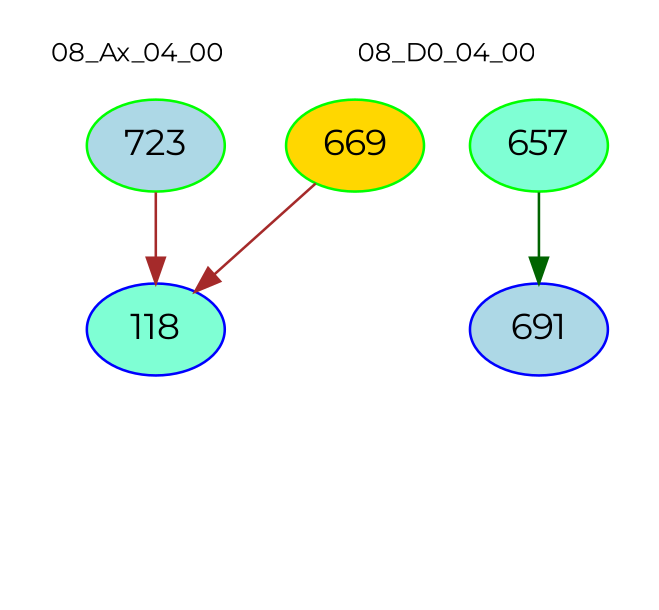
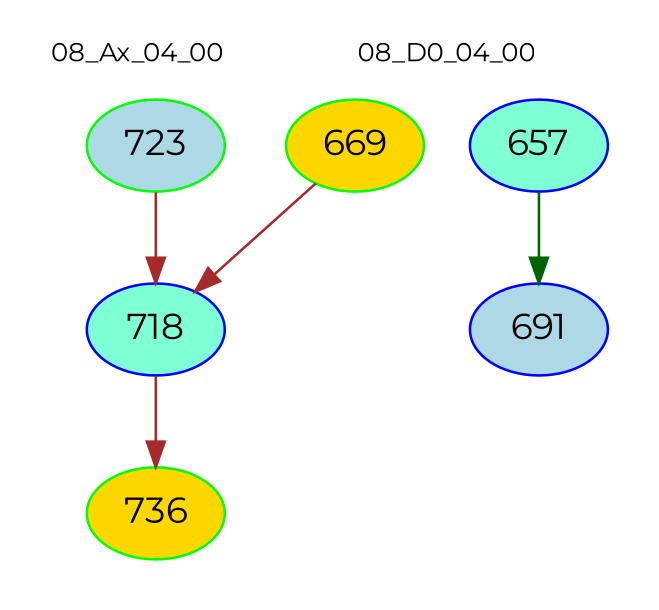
(539, 146) -> (539, 146)
(156, 329) -> (156, 329)
none -> (156, 513)
